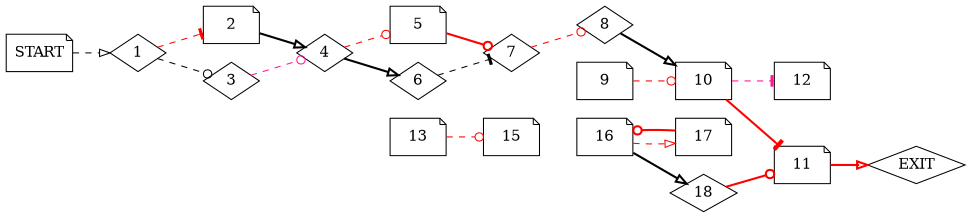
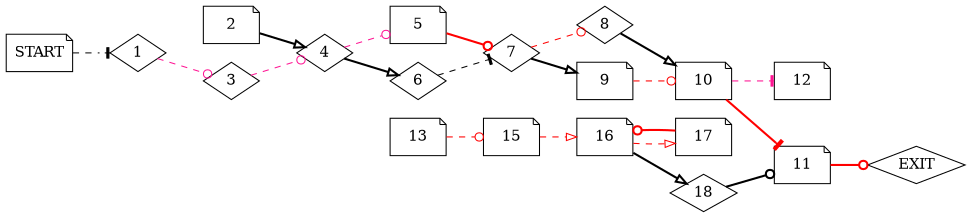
(178, 41) -> none
(363, 41) -> (363, 41)
(86, 53) -> (86, 53)
none -> (549, 64)
(180, 66) -> (180, 66)
none -> (553, 137)
(845, 165) -> (845, 165)
(746, 181) -> (746, 181)
